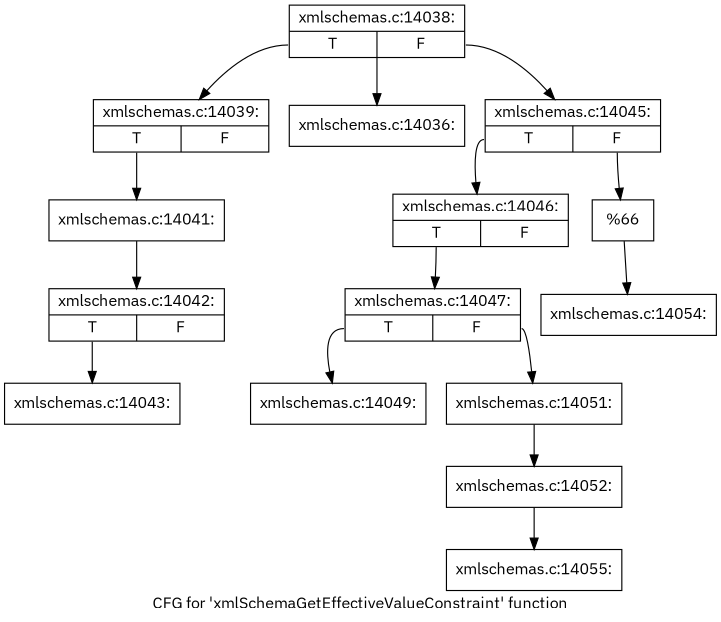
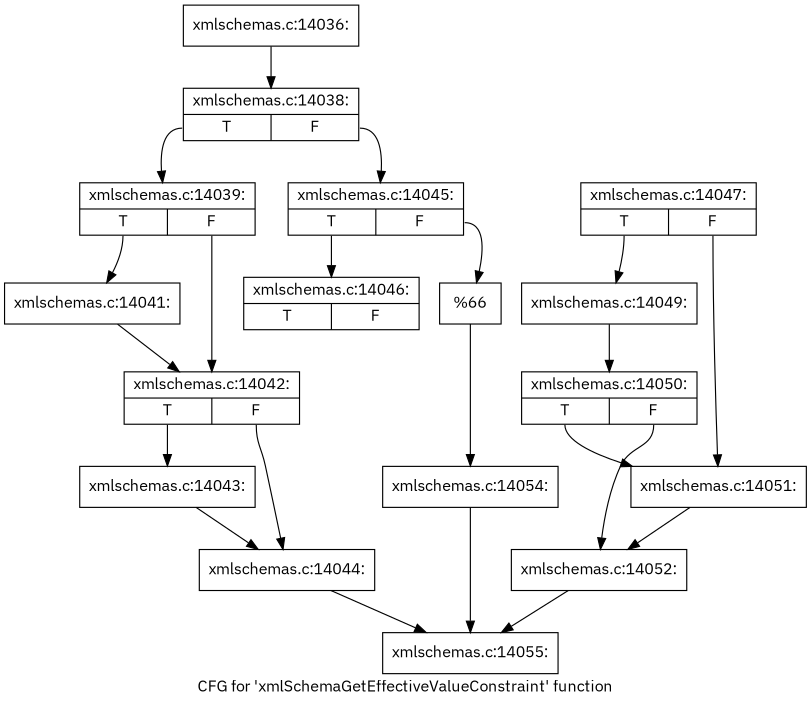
(377, 76) -> (271, 62)
(436, 262) -> none
none -> (212, 298)
none -> (609, 398)
none -> (470, 564)
none -> (287, 570)
